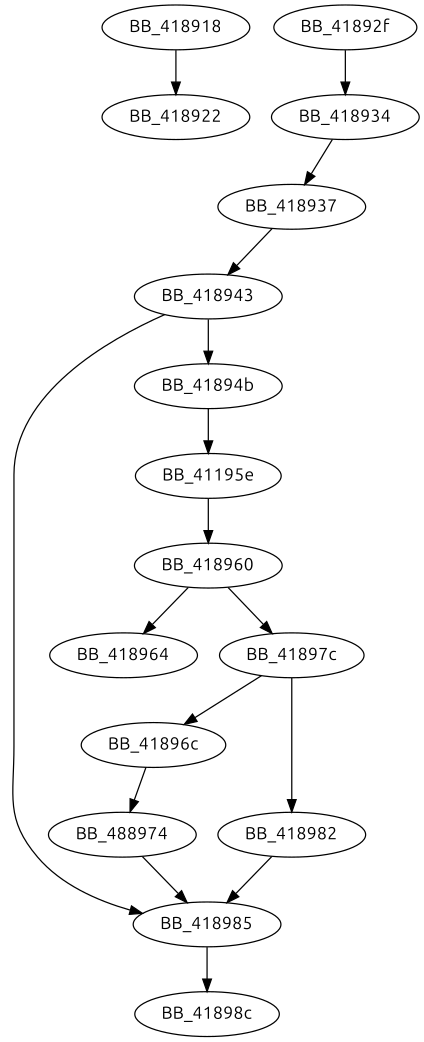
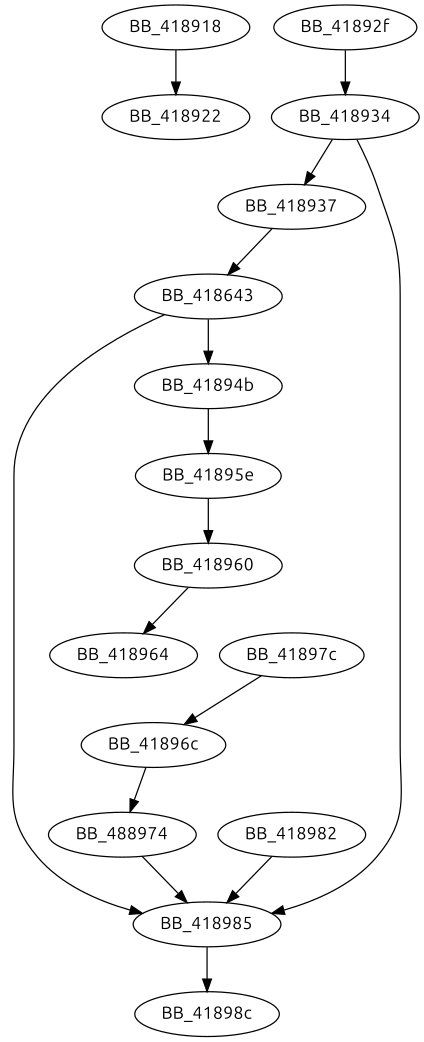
(208, 297) -> (208, 297)
(208, 476) -> (208, 476)
none -> (400, 552)
(246, 606) -> none
(292, 739) -> none
